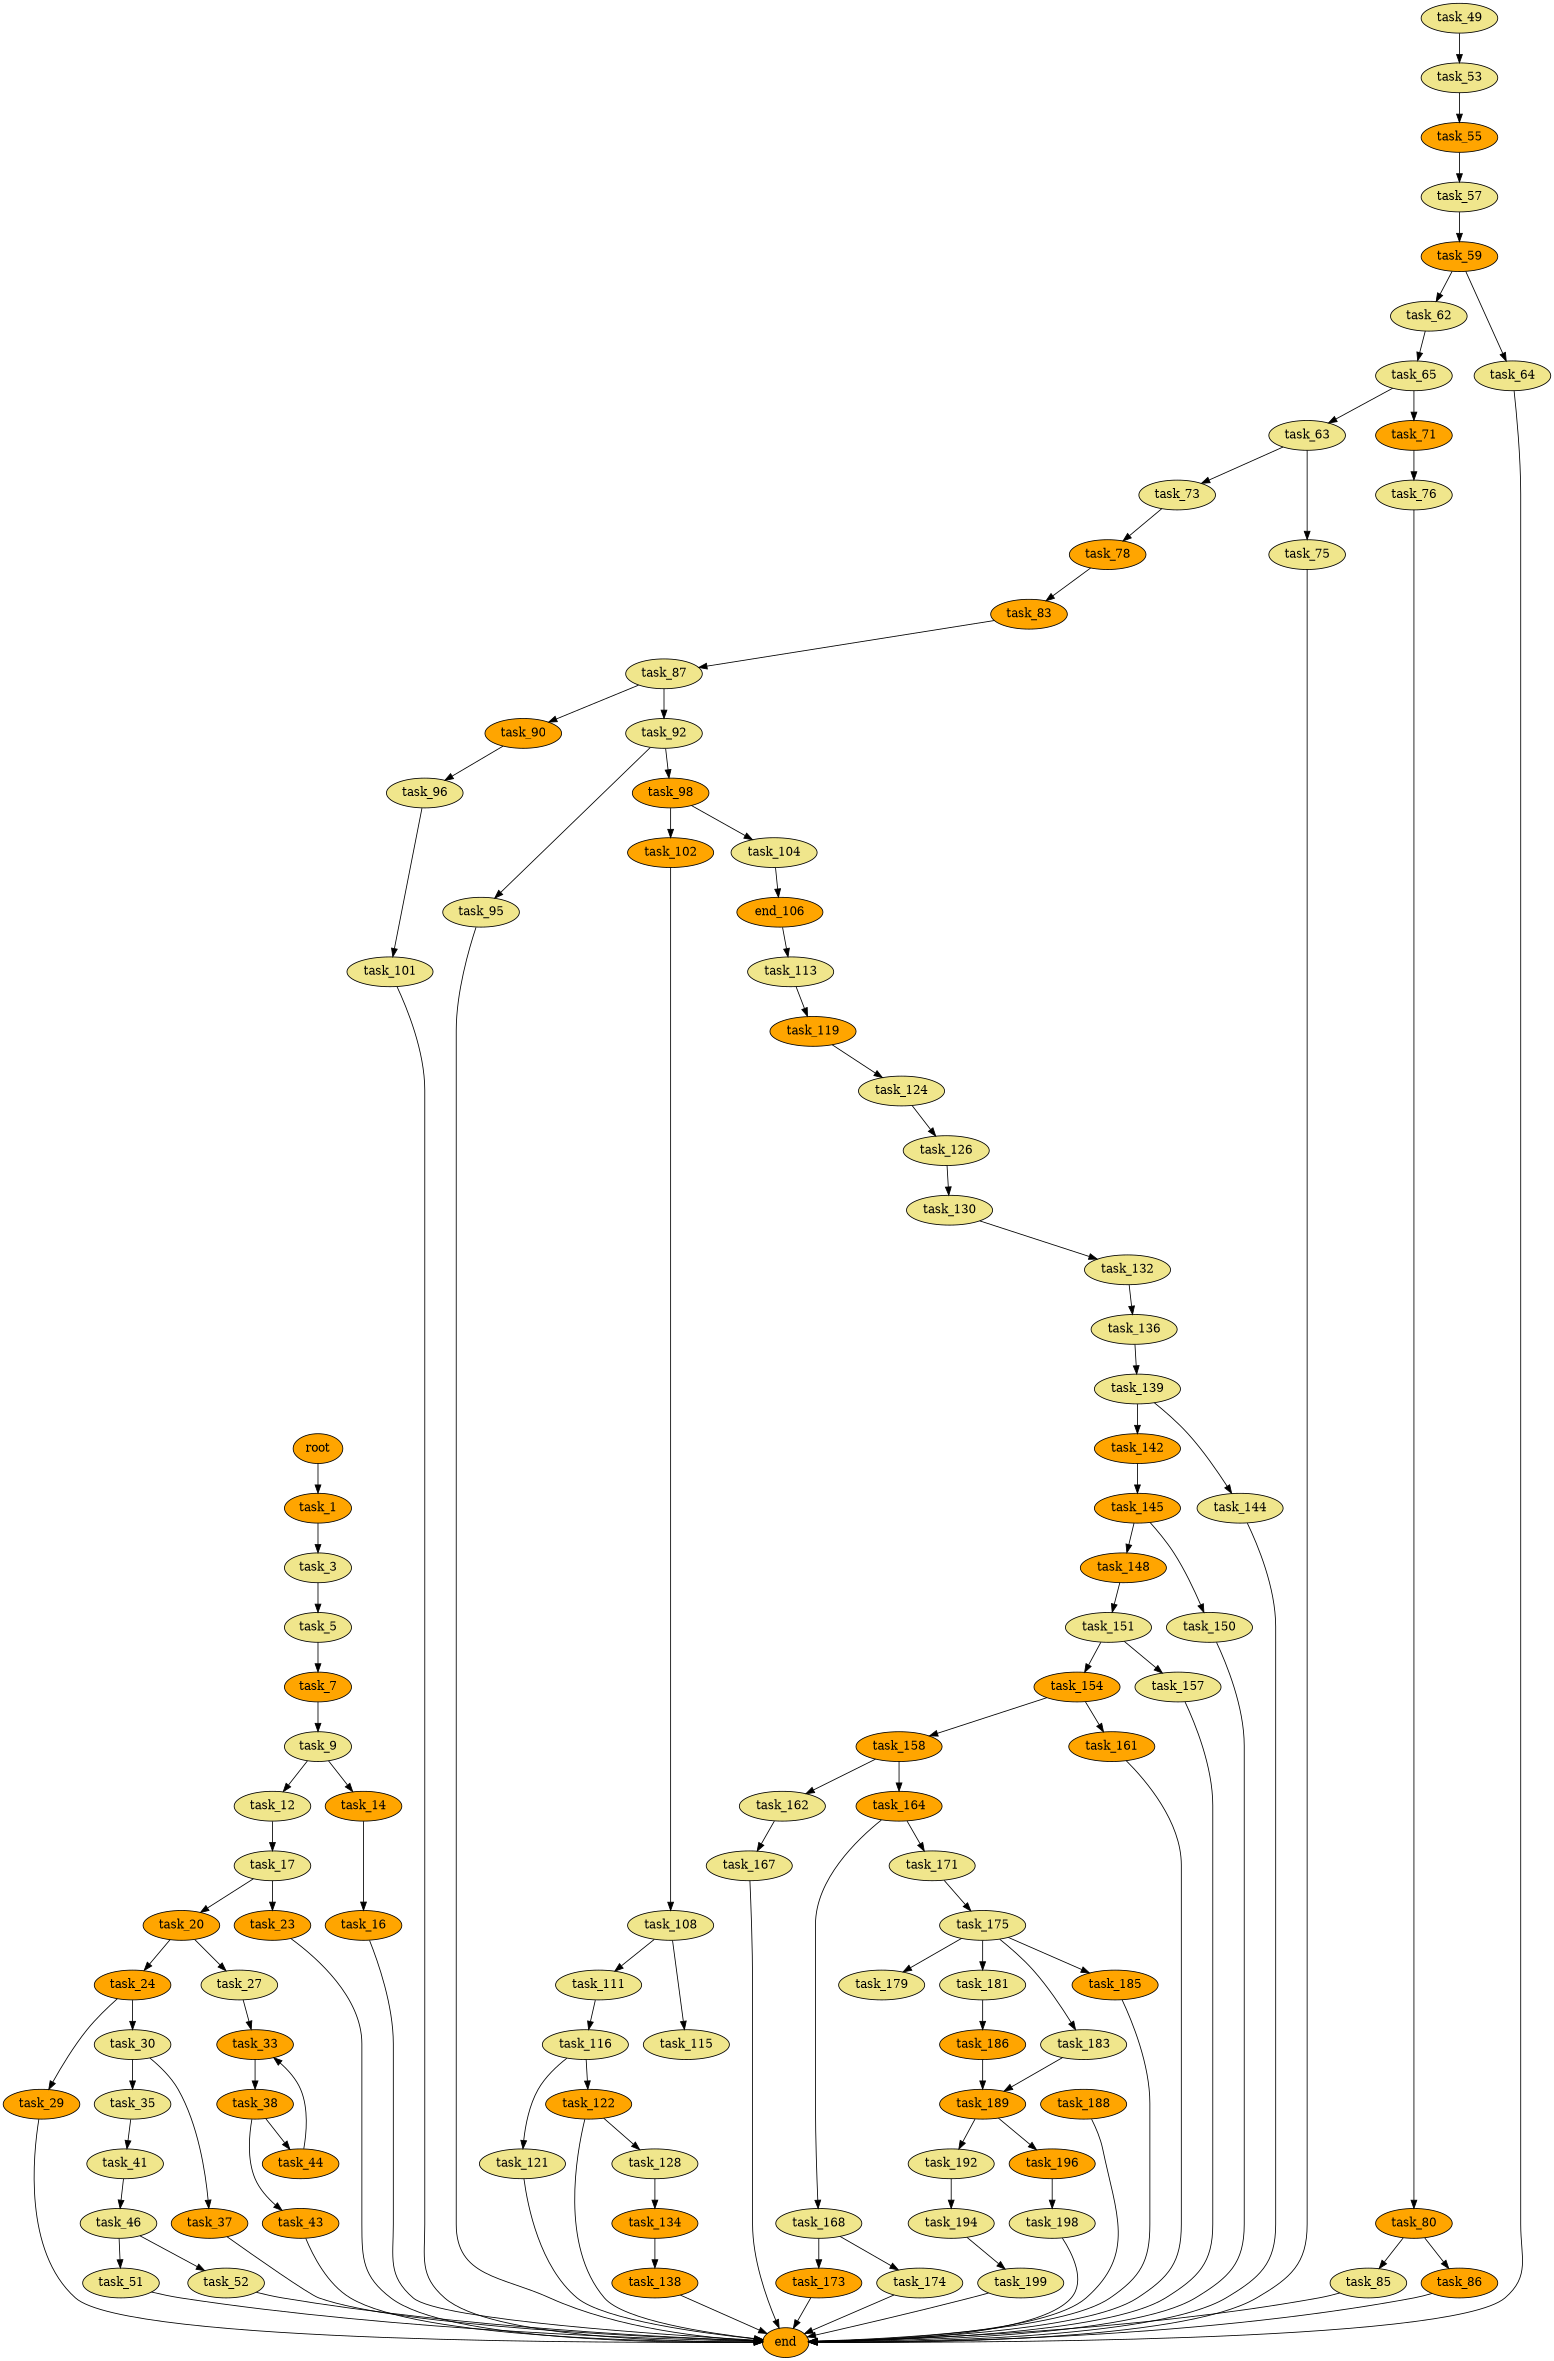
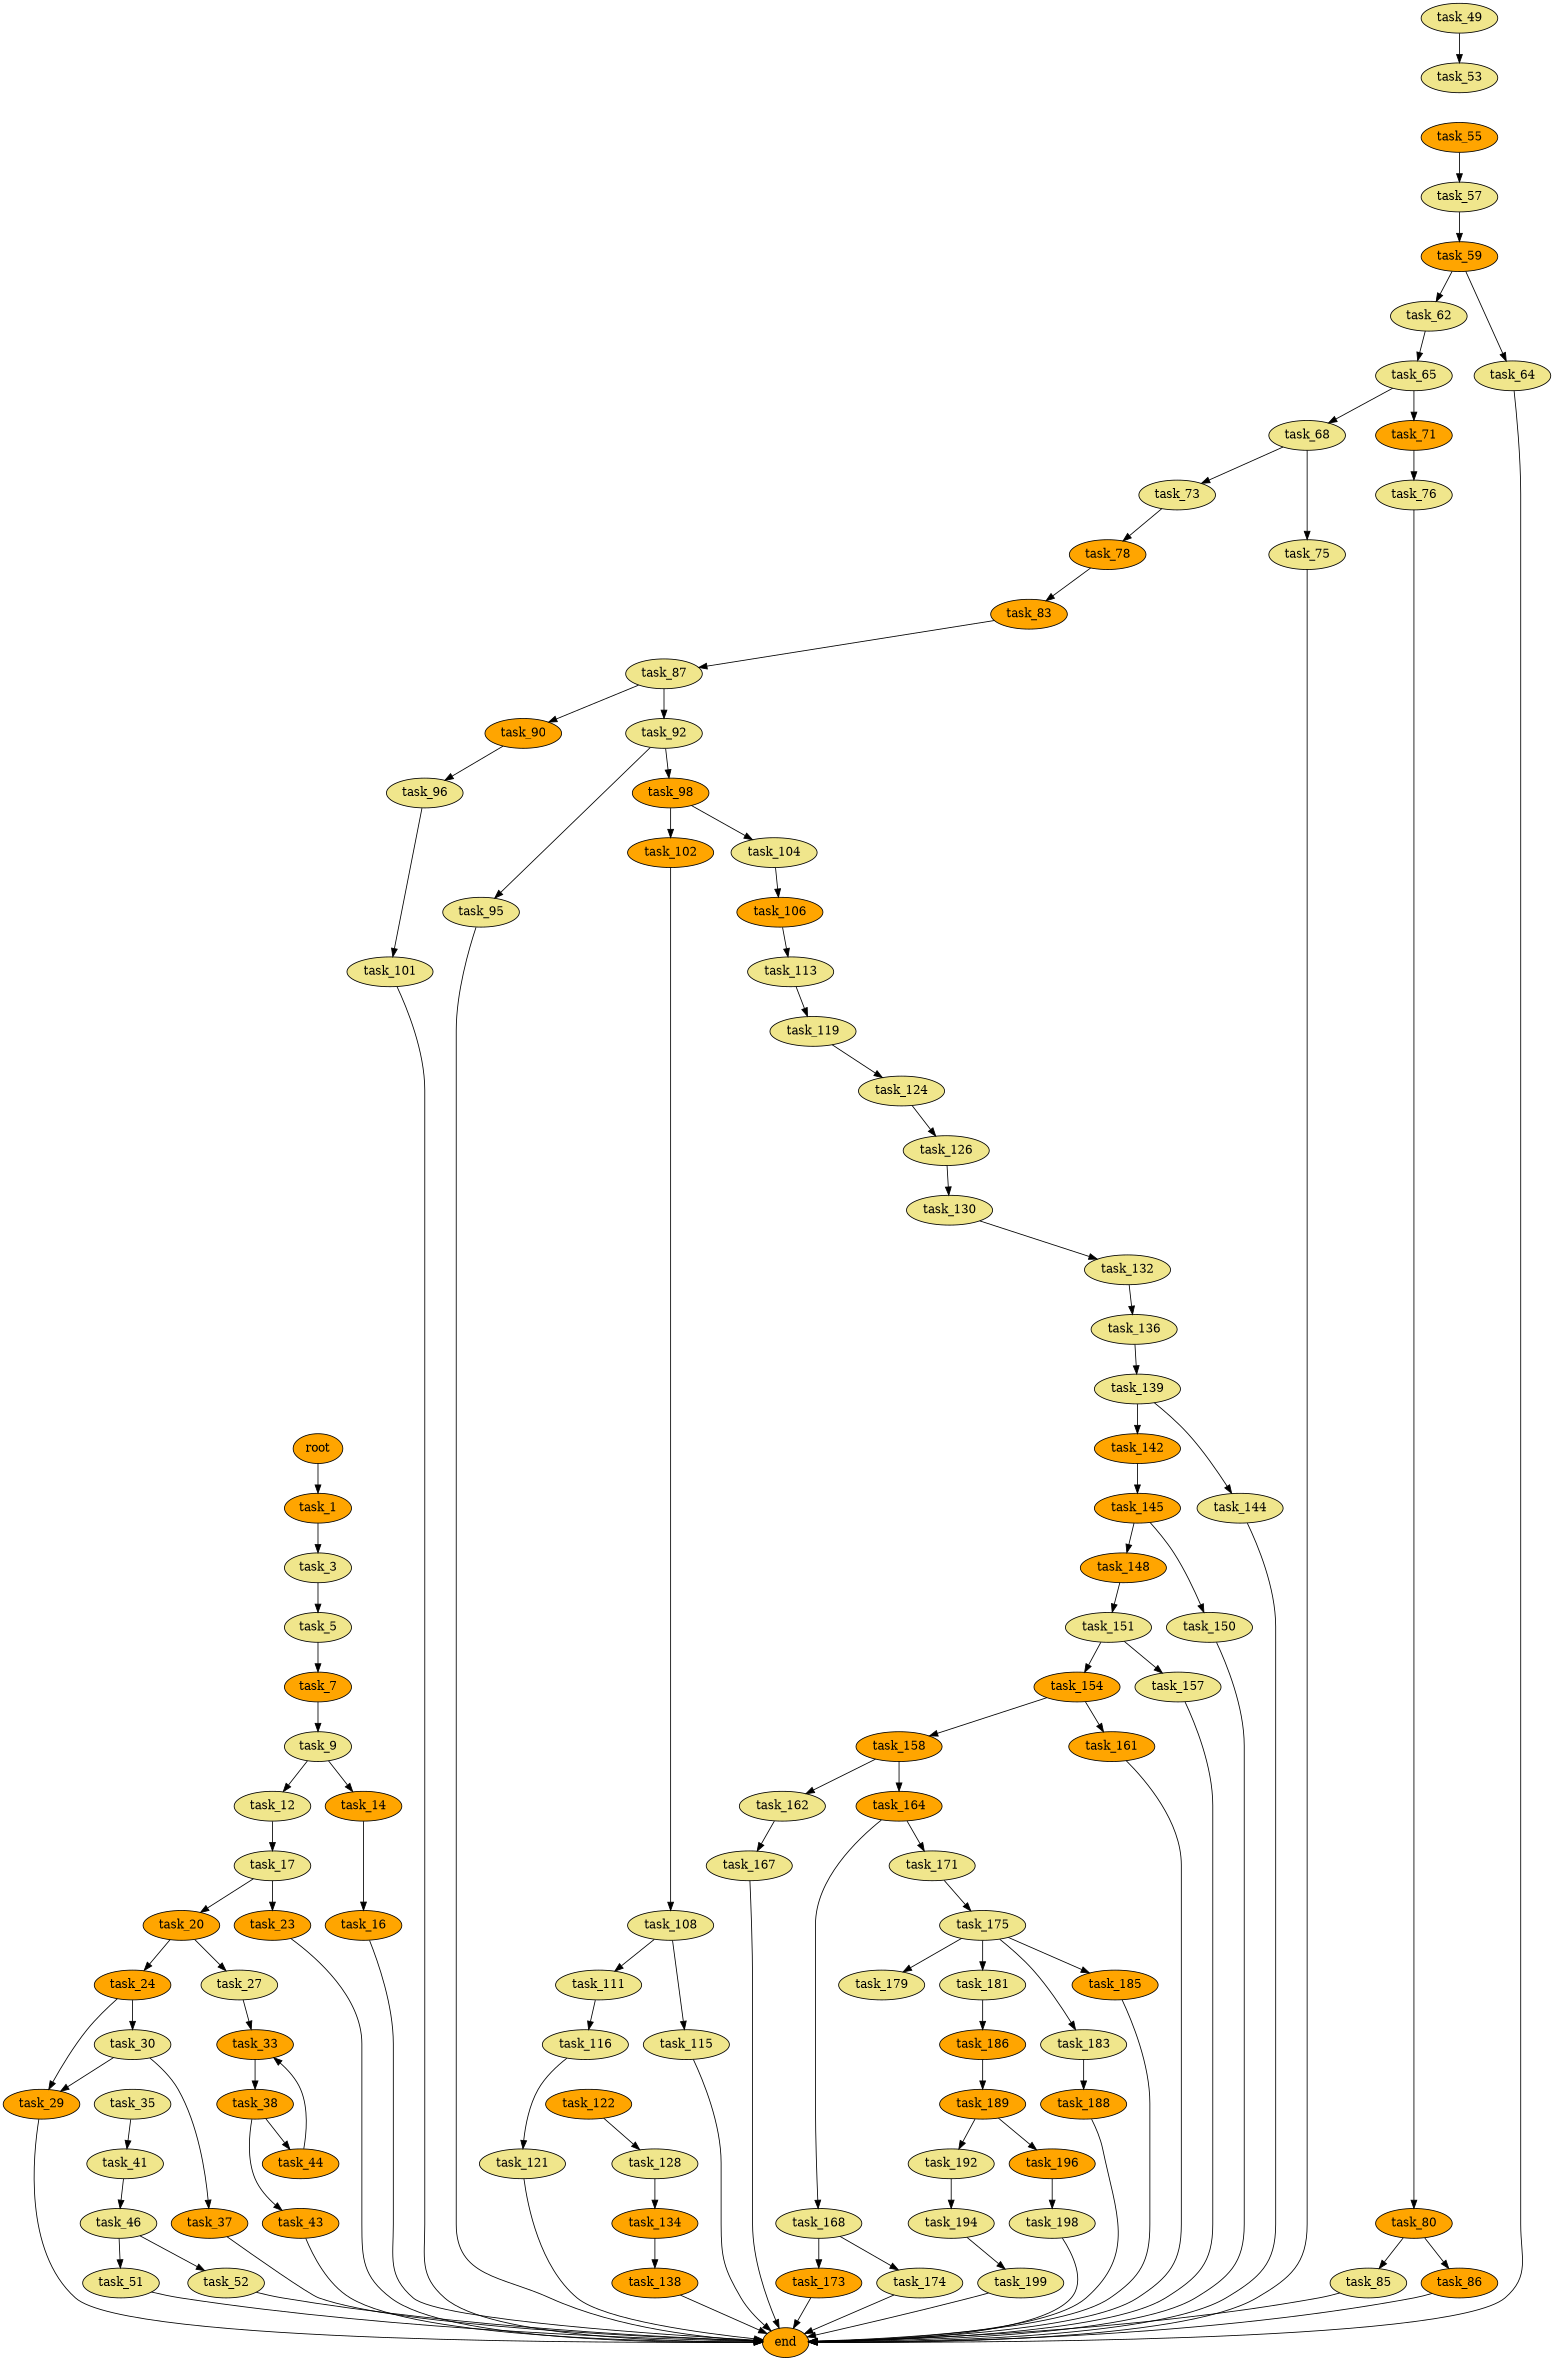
(1459, 104) -> none
(1307, 435) -> (1307, 435)
(780, 912) -> (780, 912)
(813, 1031) -> (813, 1031)
(133, 2070) -> (91, 2072)
(587, 2070) -> none
(1037, 2072) -> (1084, 2070)
(597, 2286) -> (721, 2197)
